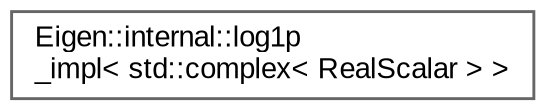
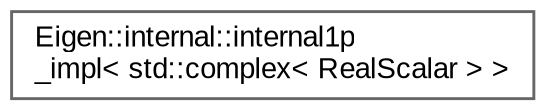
(273, 55) -> (273, 55)
